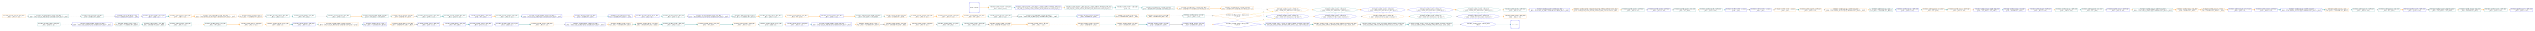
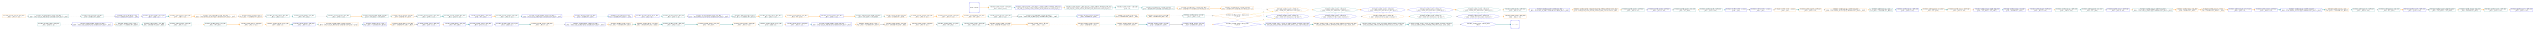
(1503, 24) -> (1503, 24)
